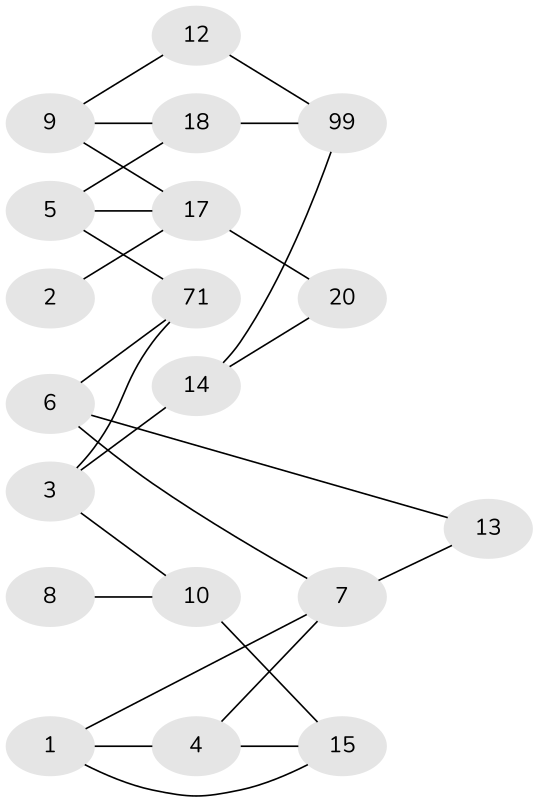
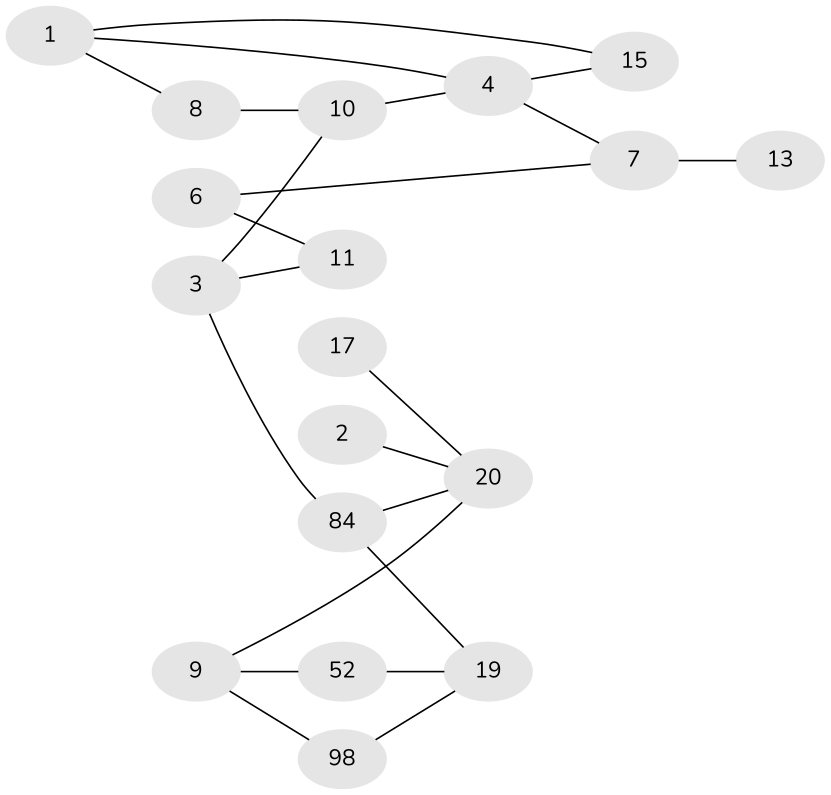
(196, 36) -> (342, 672)
(196, 123) -> (342, 759)
(342, 123) -> (488, 672)
(113, 161) -> (353, 588)
(50, 211) -> none
(113, 261) -> (416, 457)
(196, 298) -> (342, 260)
(196, 386) -> (342, 522)
(269, 466) -> none
(262, 664) -> (415, 98)
(196, 672) -> (123, 73)
